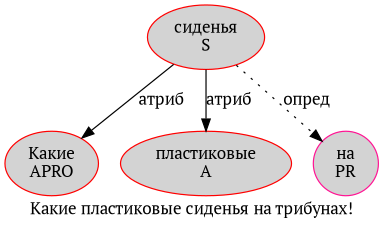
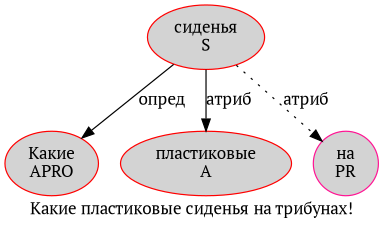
(161, 100) -> (163, 100)
(307, 100) -> (306, 100)
